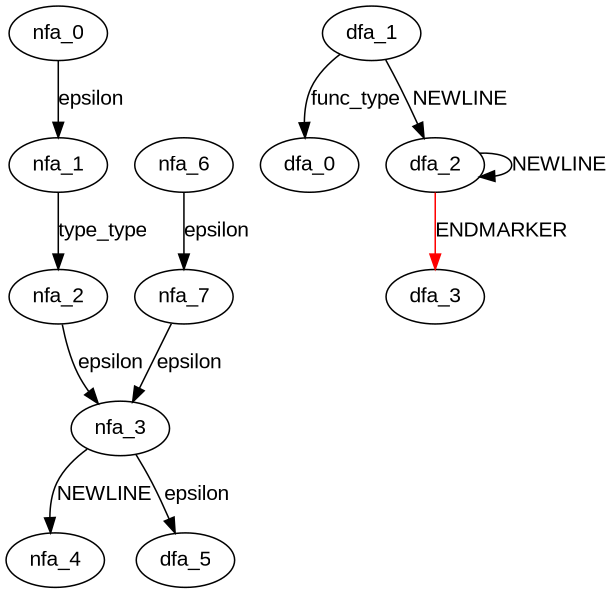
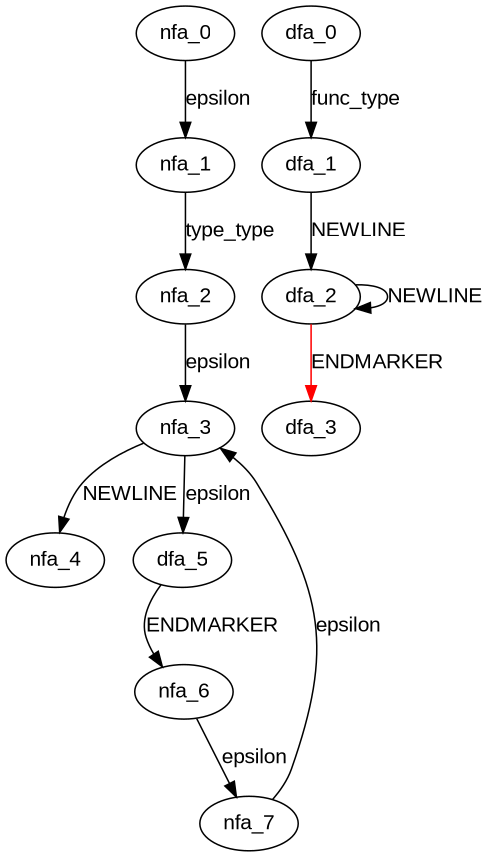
(313, 84) -> (311, 92)
none -> (145, 619)
